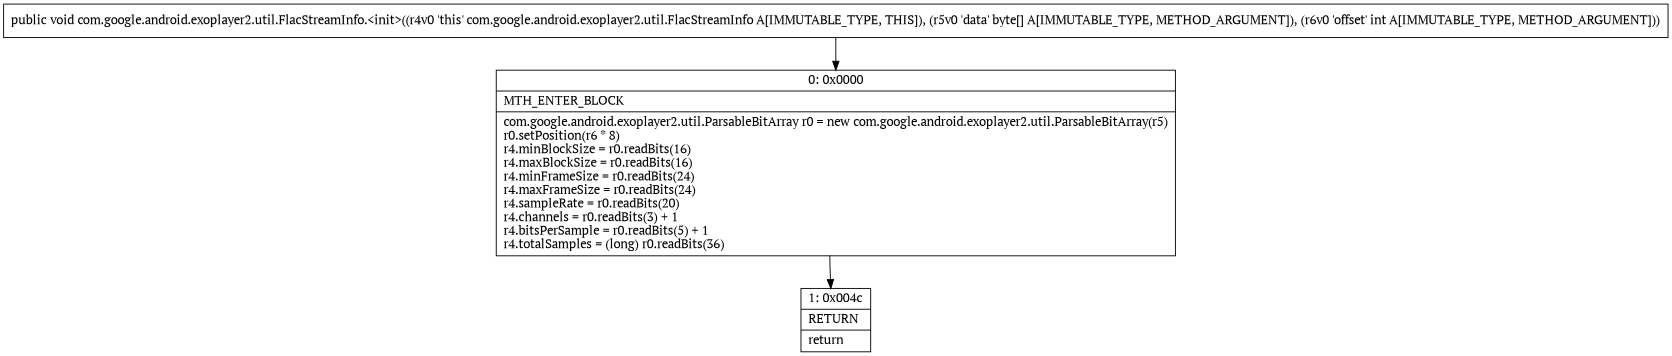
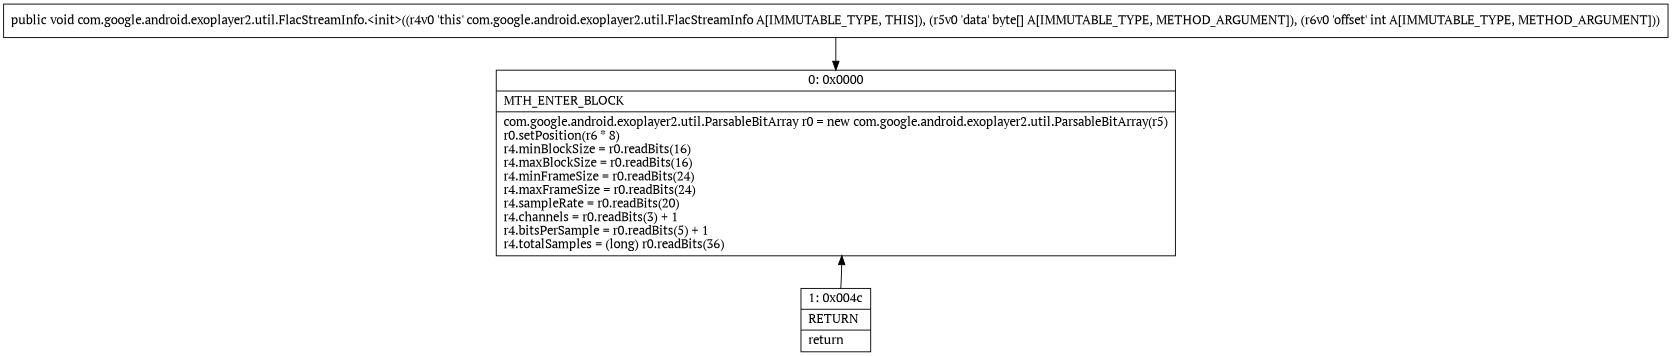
(830, 268) -> (841, 277)
